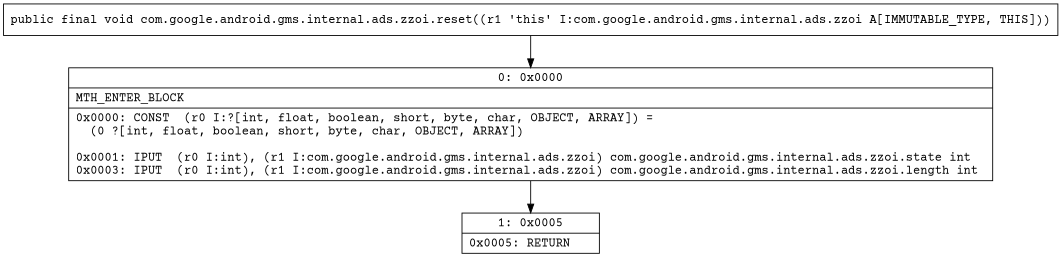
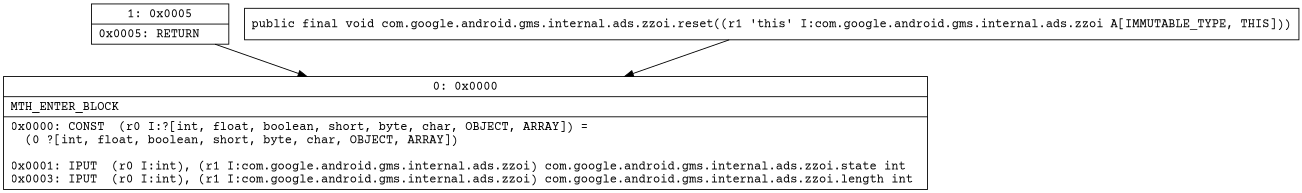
(531, 192) -> (257, 59)
